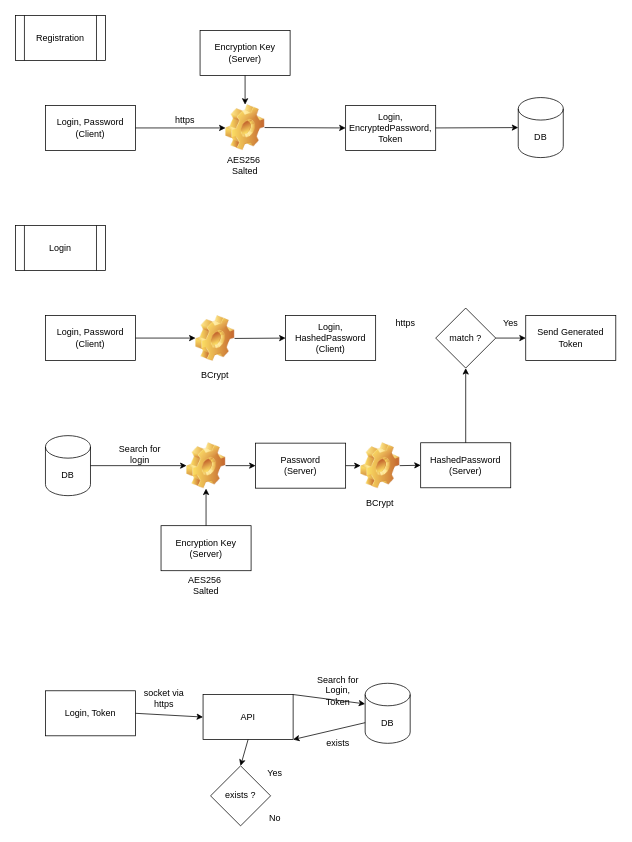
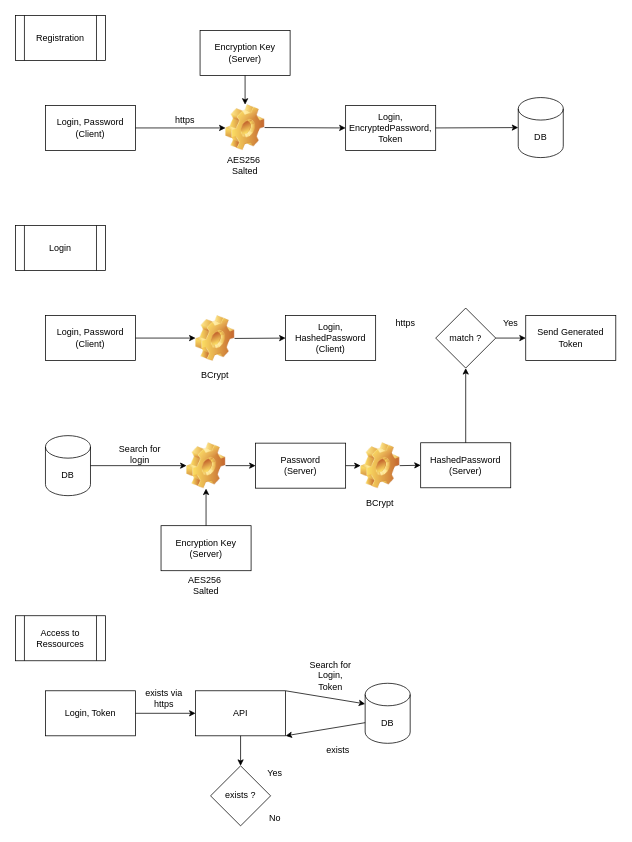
none -> (60, 638)
(338, 690) -> (330, 675)
(164, 698) -> (164, 698)
(248, 717) -> (240, 713)
(338, 743) -> (338, 750)
